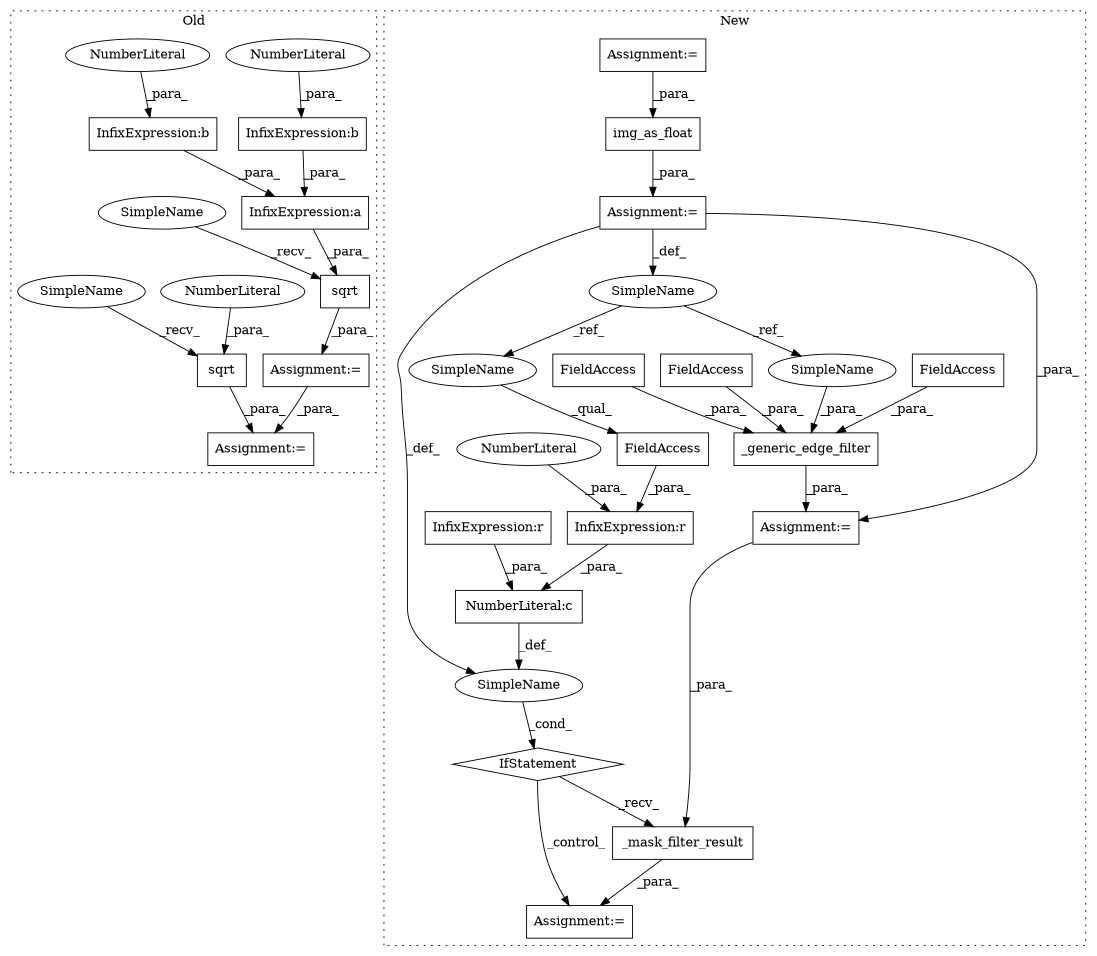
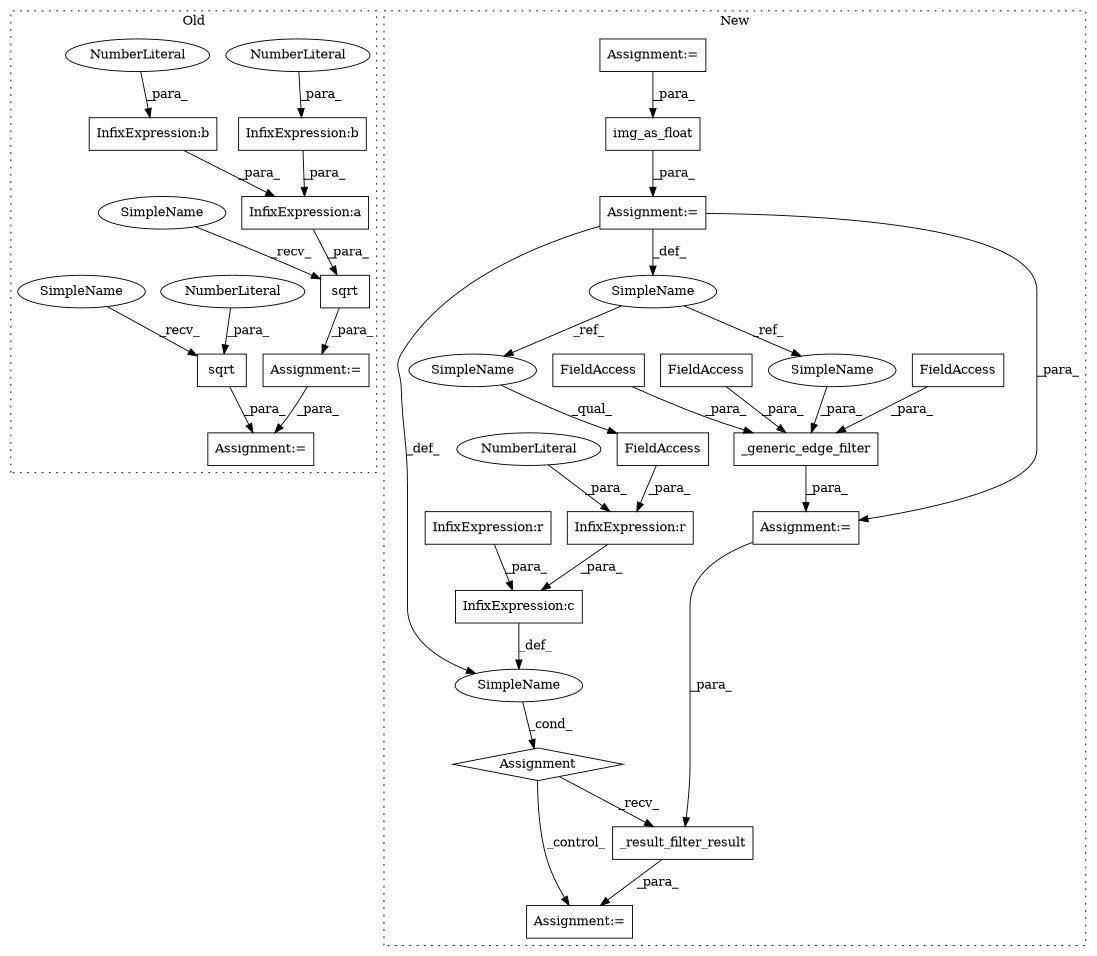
(519, 607) -> (519, 607)
(538, 764) -> (538, 764)
(683, 843) -> (683, 843)
